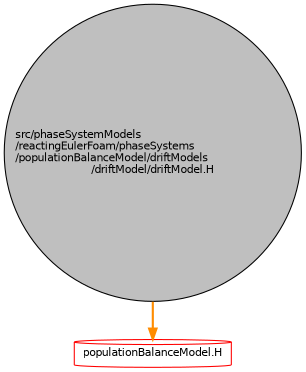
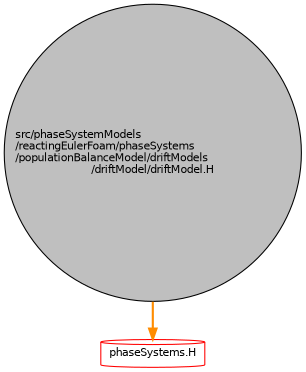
(153, 353) -> (153, 353)
